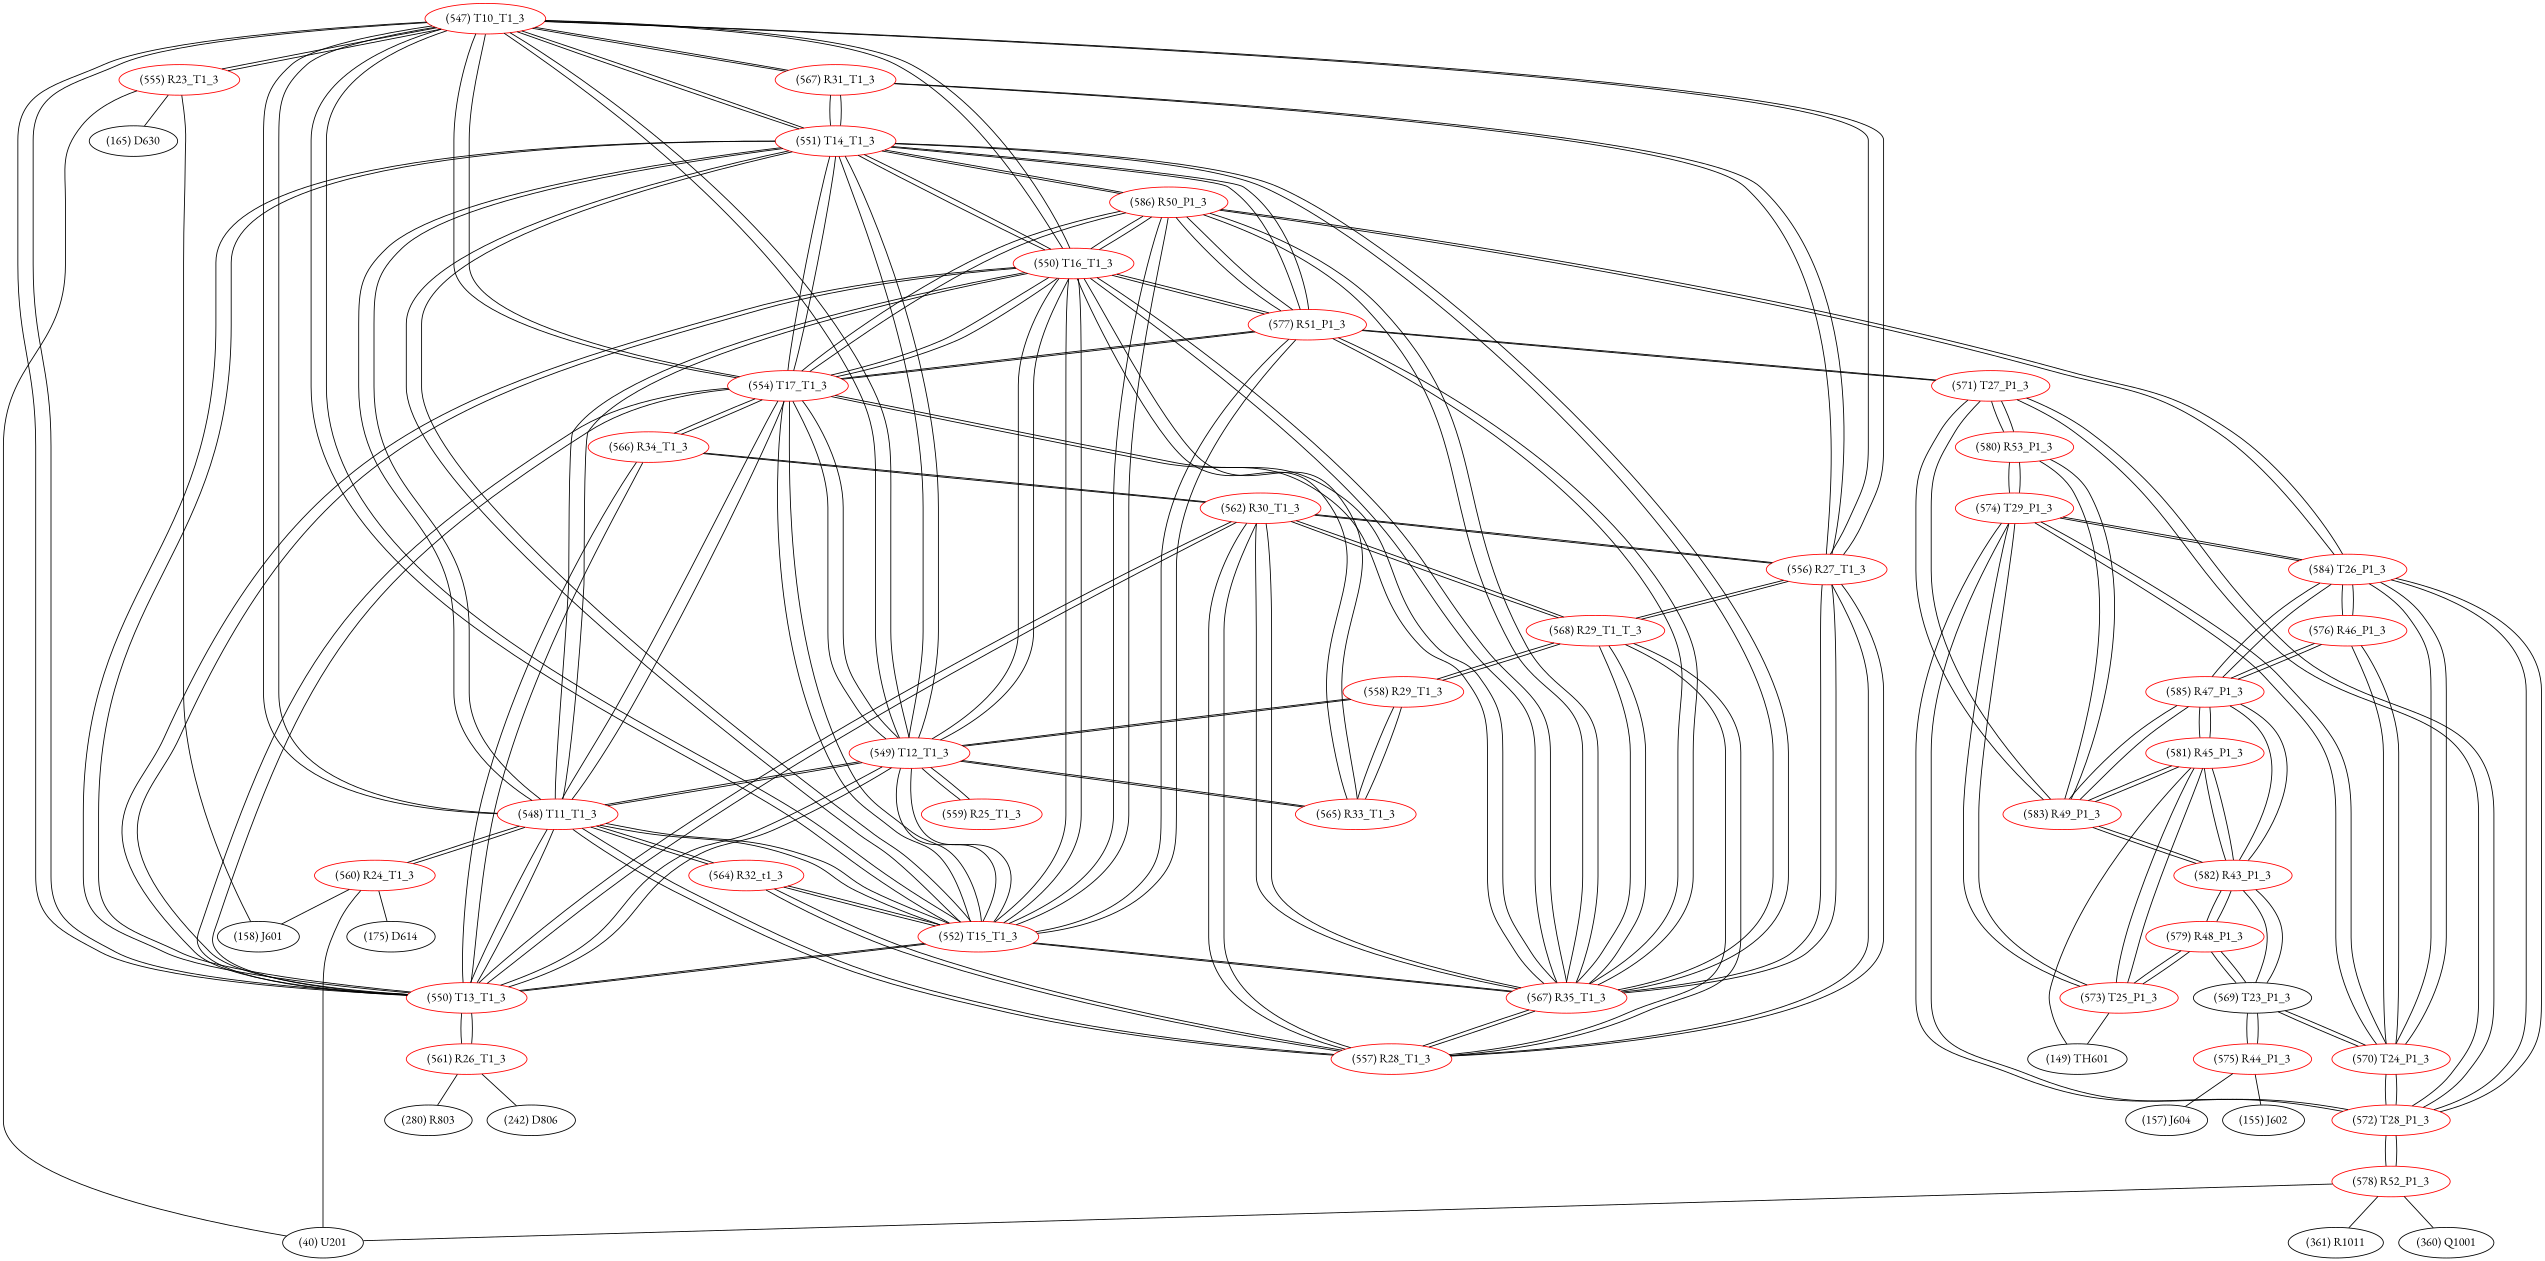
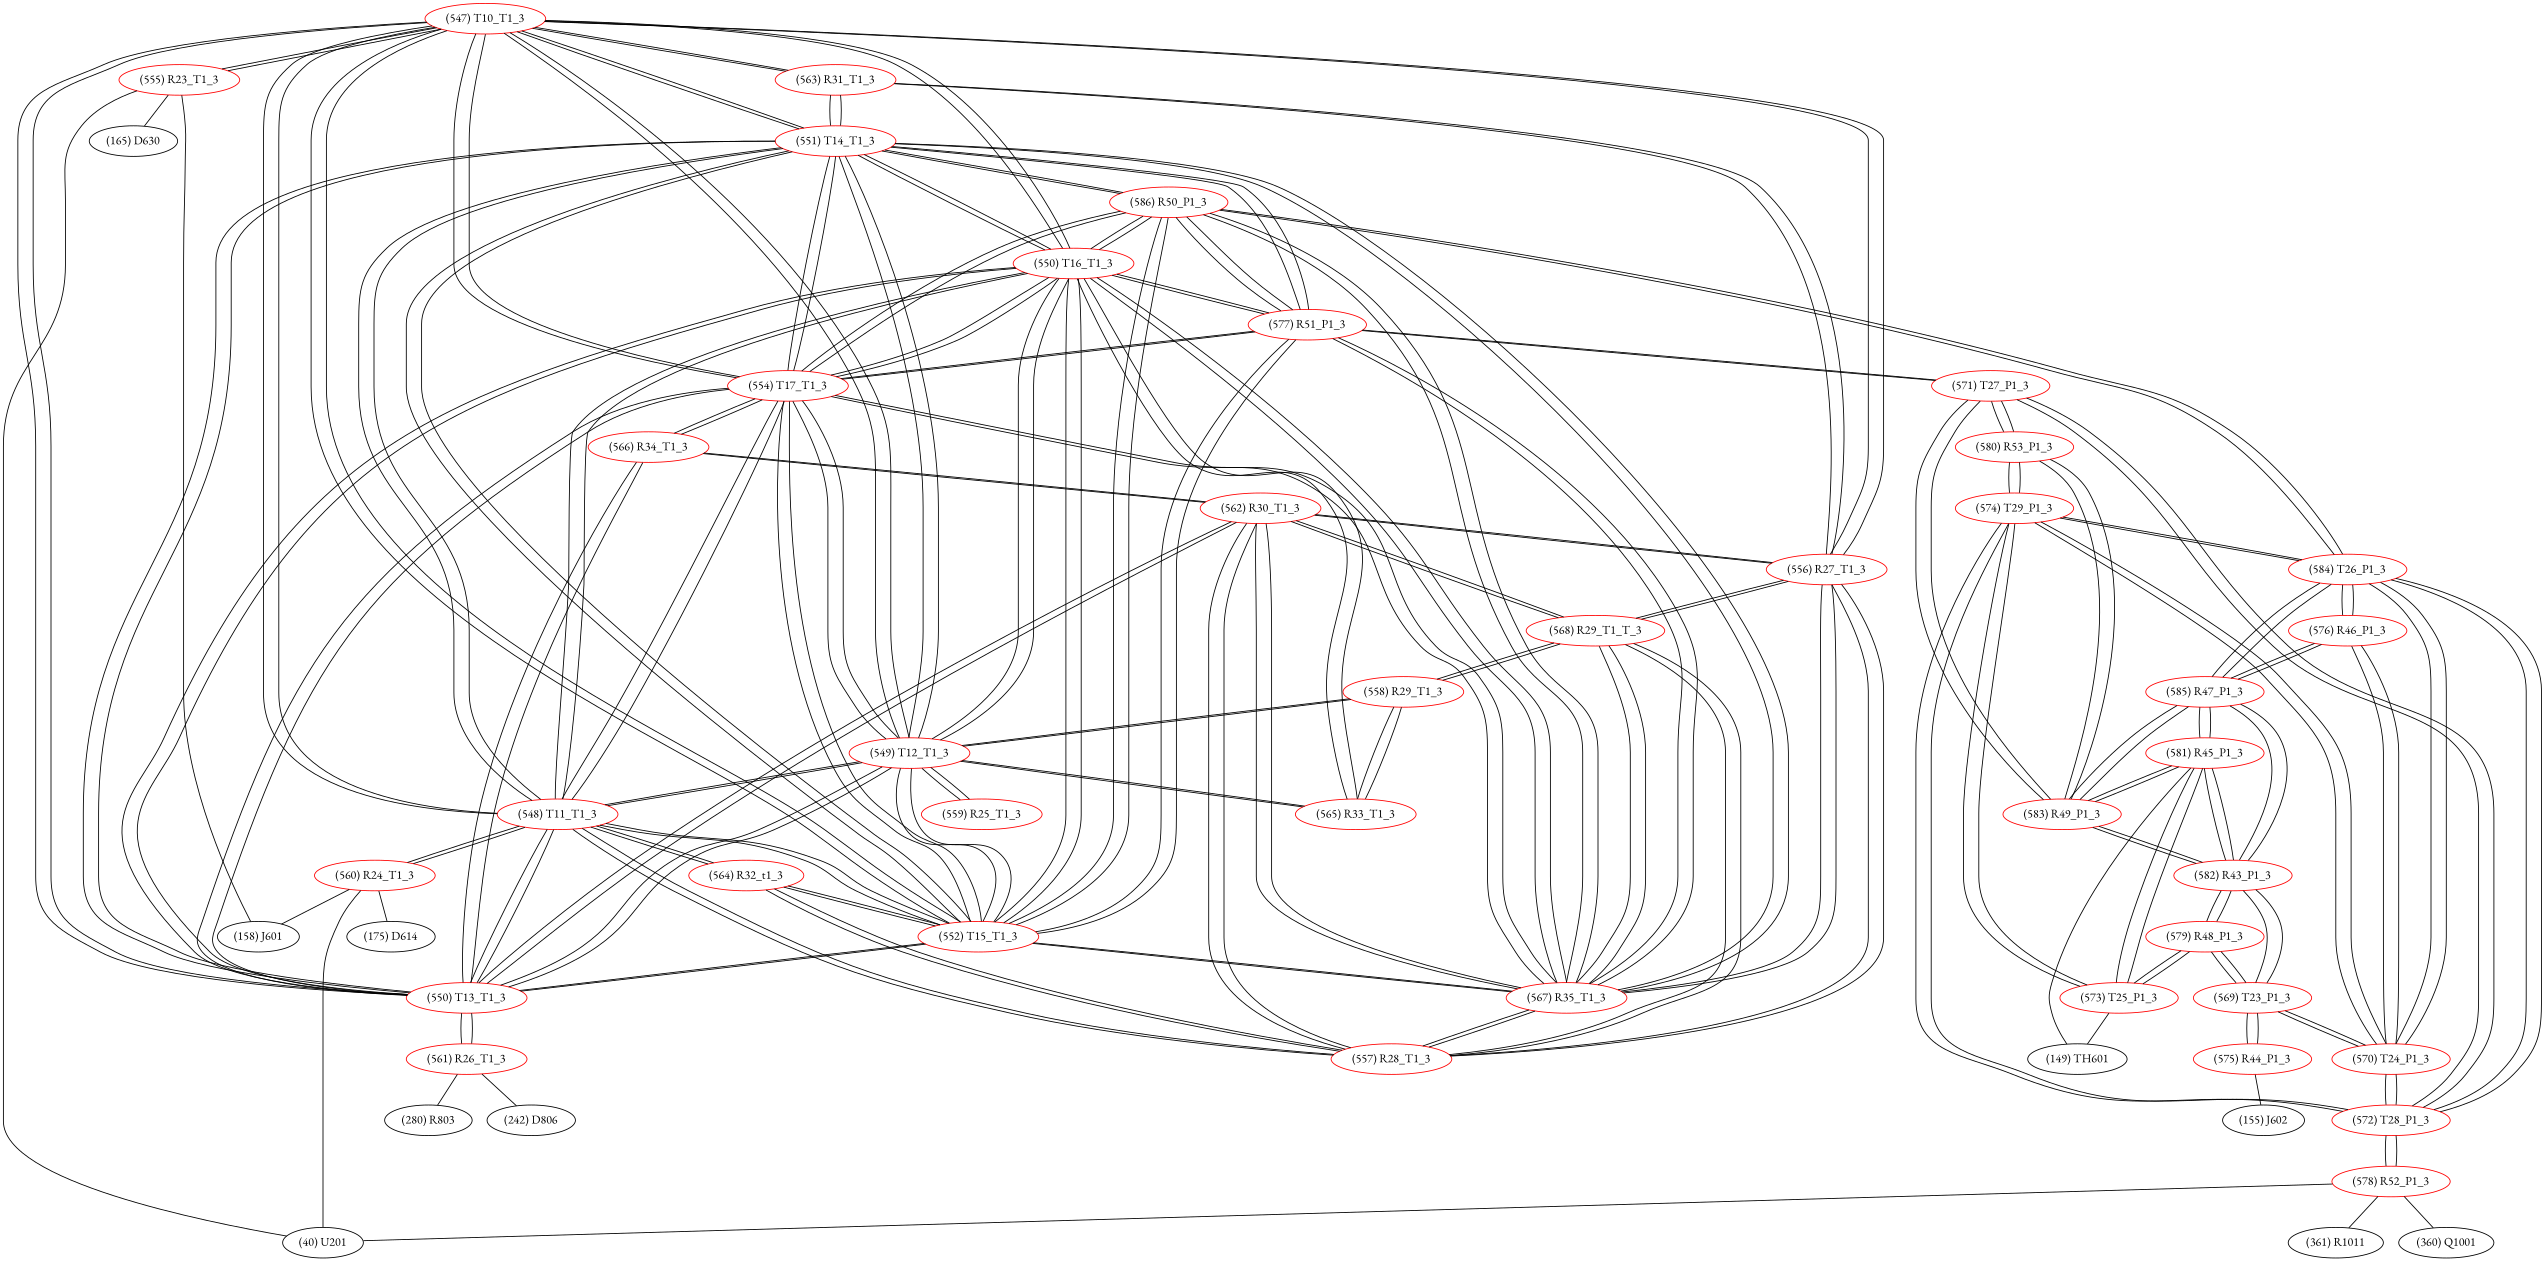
(836, 80) -> (836, 80)
(2253, 998) -> (2253, 998)
(2167, 1120) -> none
